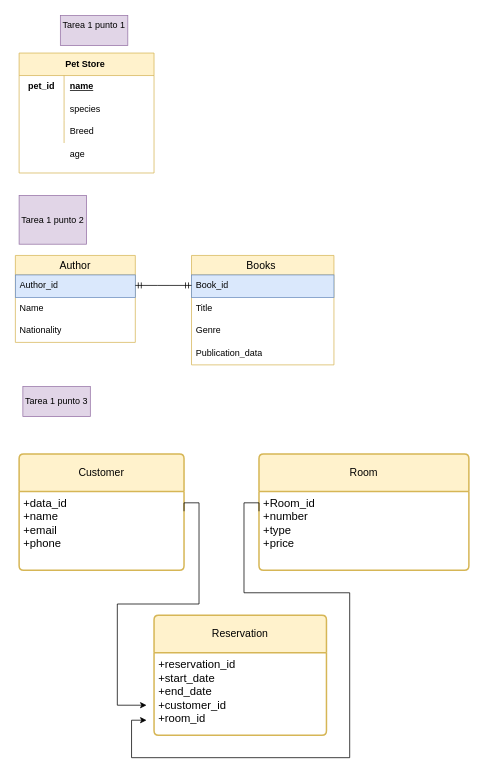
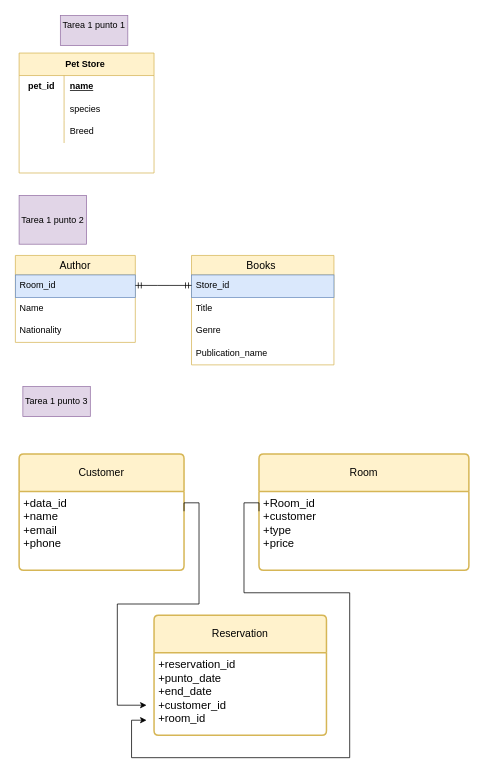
(109, 154) -> none
(41, 286) -> (36, 286)
(213, 286) -> (215, 286)
(233, 353) -> (233, 353)
(283, 518) -> (286, 518)
(194, 685) -> (194, 685)
